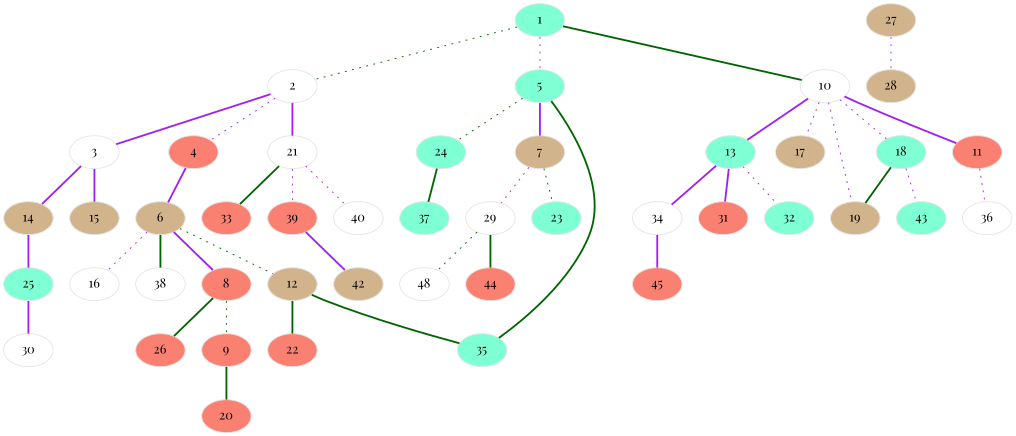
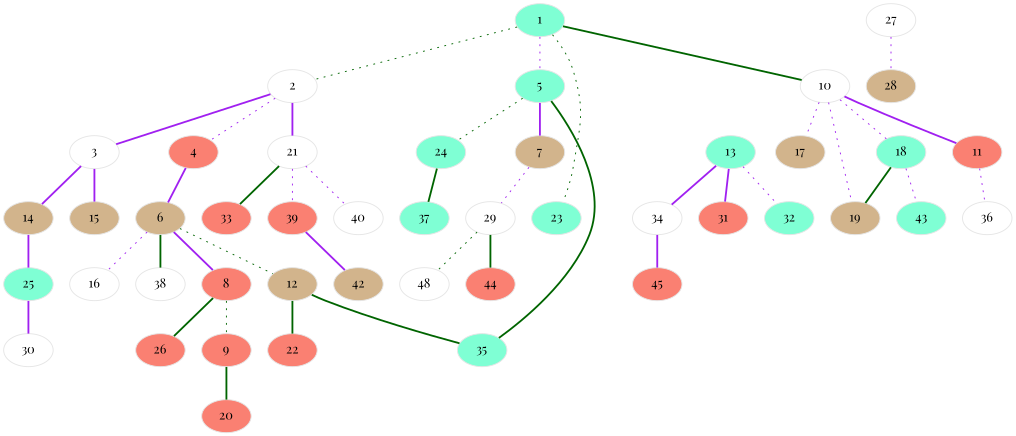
(891, 20) -> (891, 20)
(778, 119) -> none
(548, 185) -> (580, 116)
